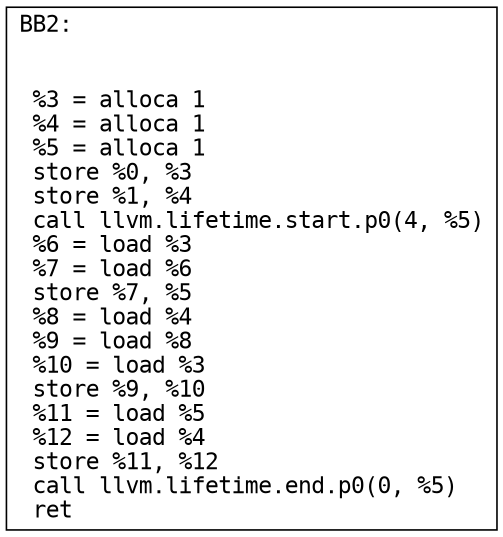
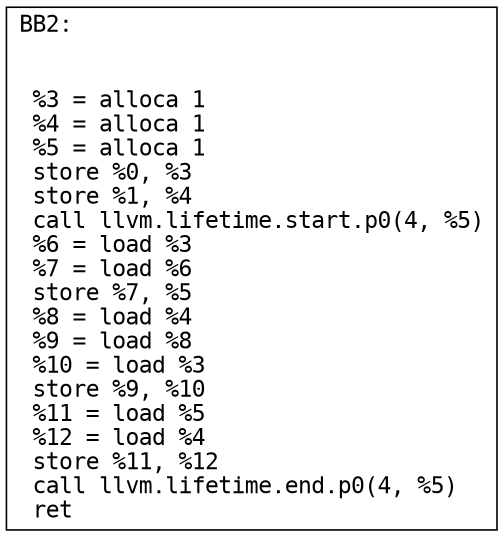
(239, 487) -> (239, 487)
